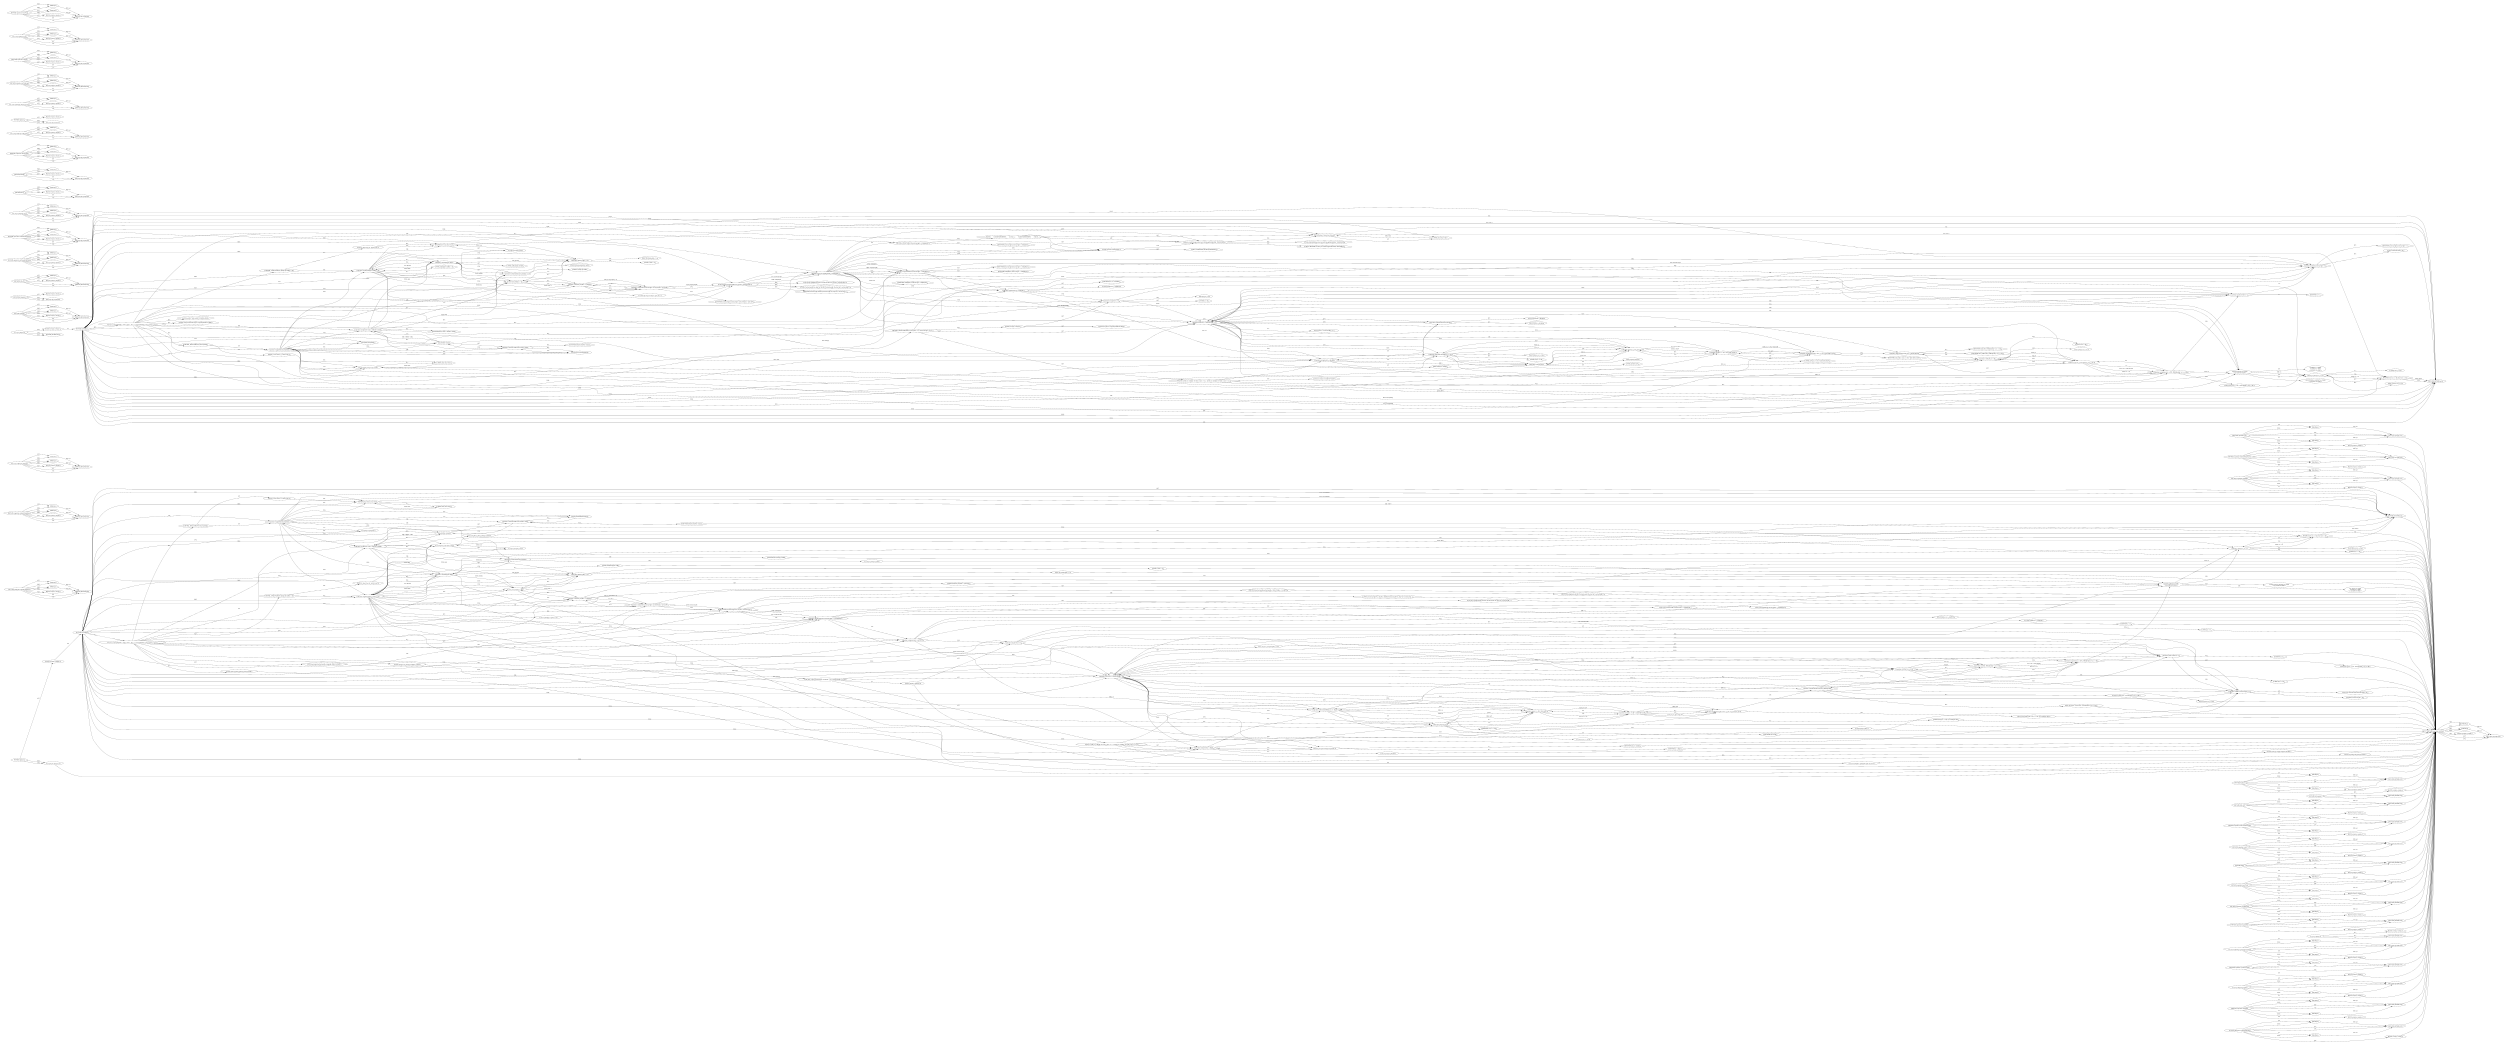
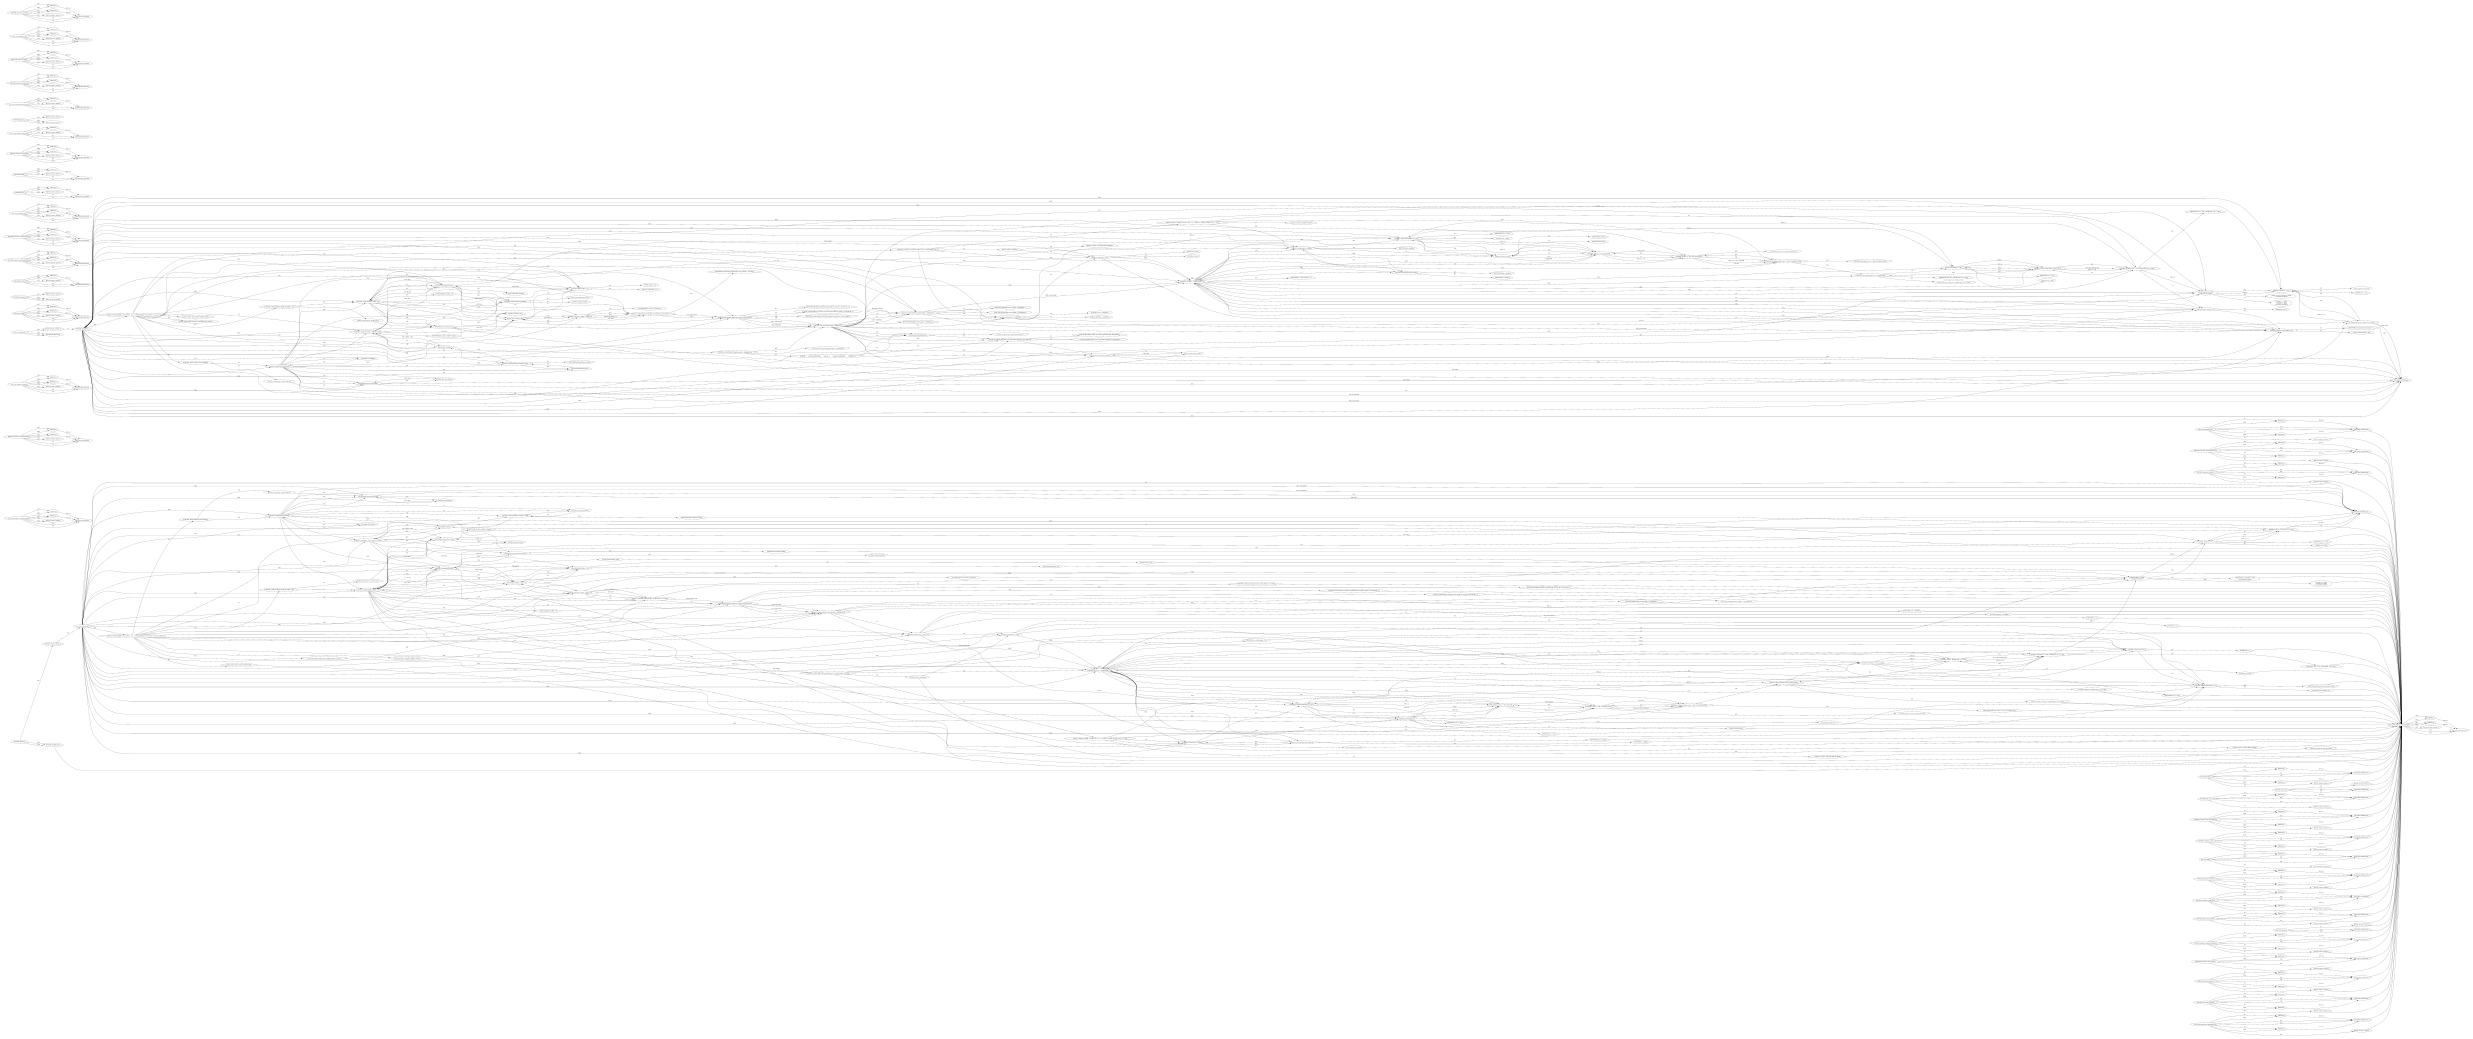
(855, 251) -> (790, 347)
(872, 281) -> (877, 323)
